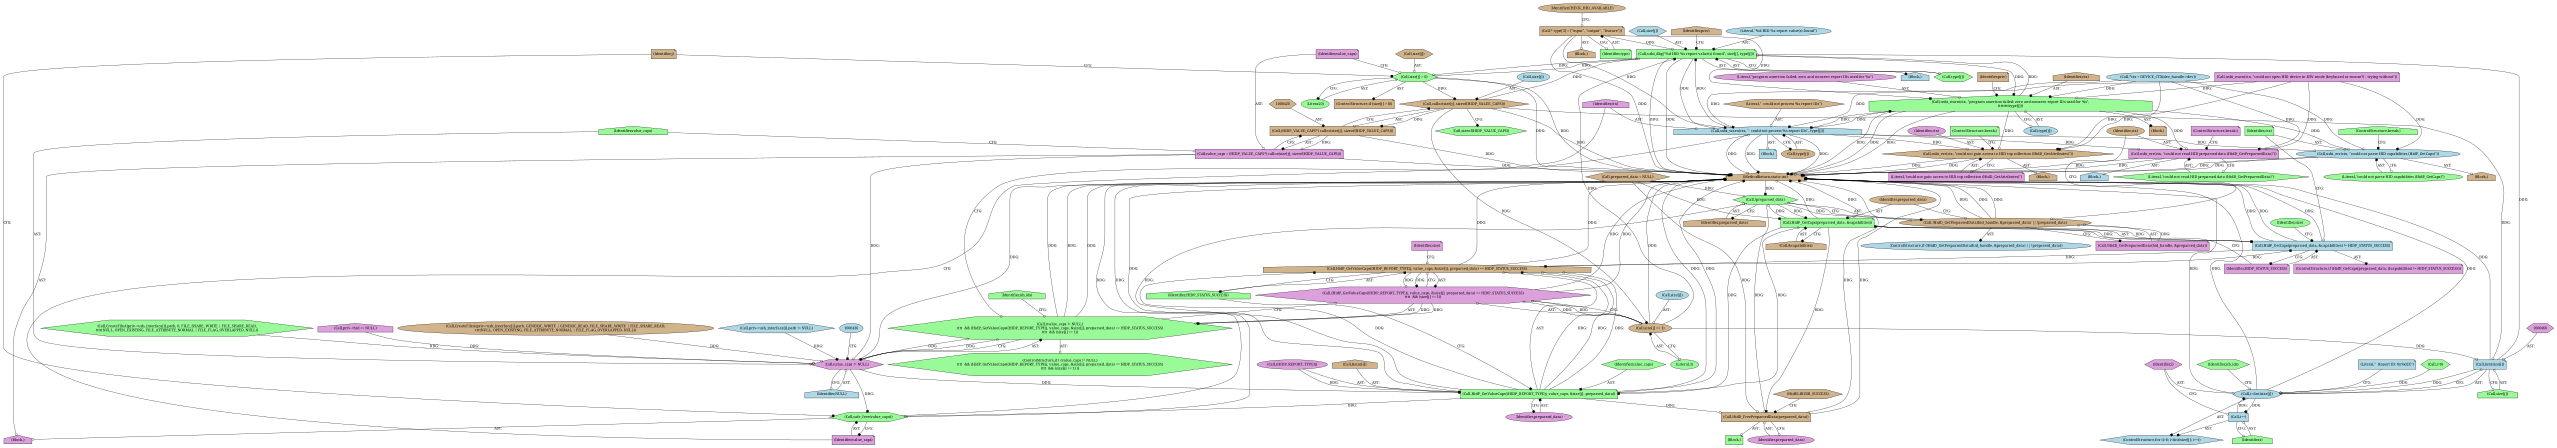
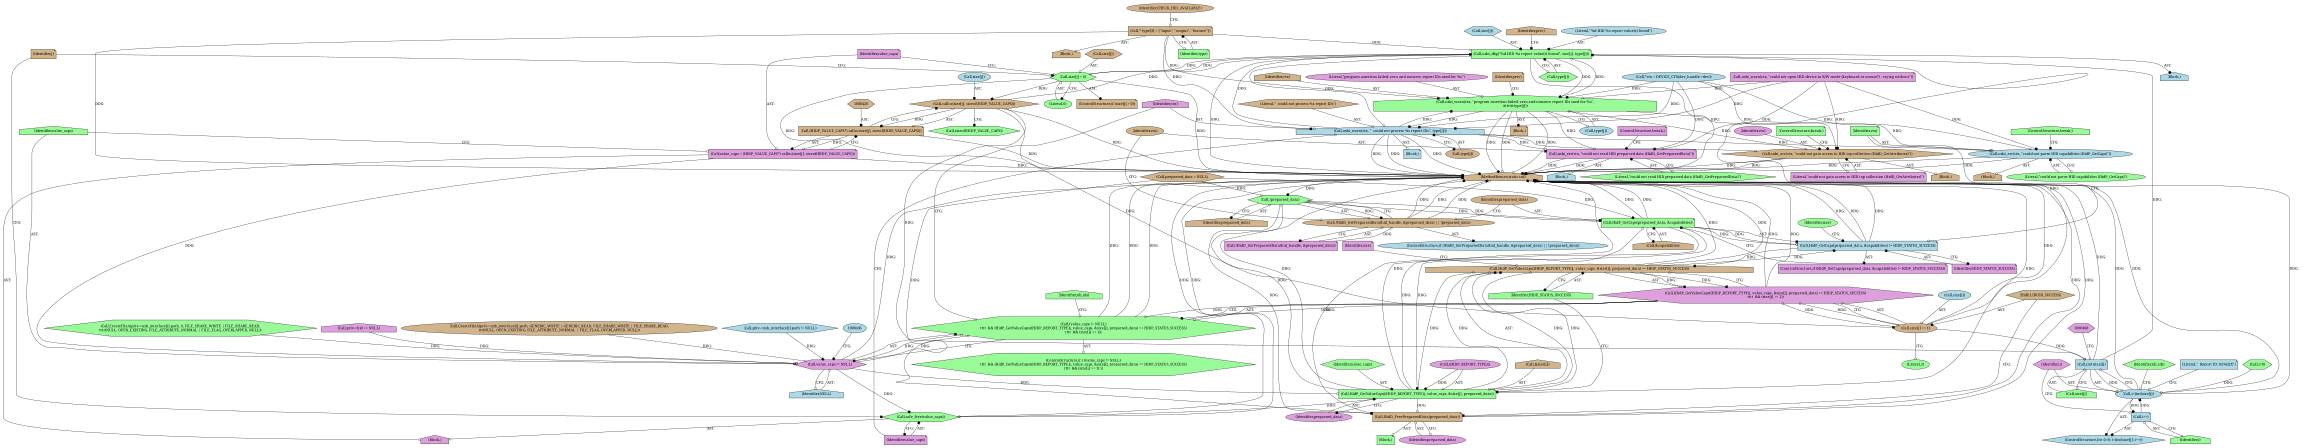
(2531, 346) -> (2091, 346)
(1661, 351) -> (1980, 314)
